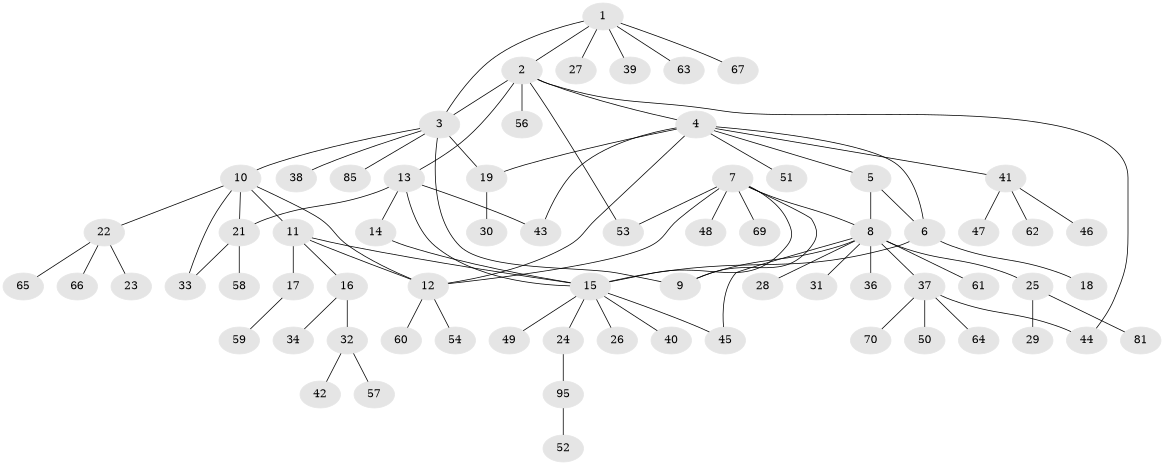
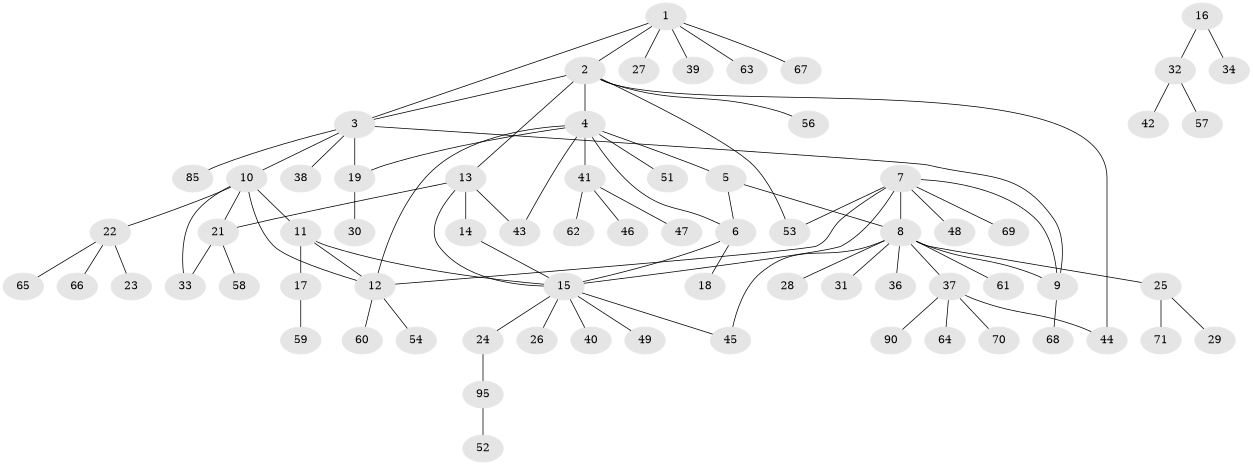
(320, 259) -> none
(925, 340) -> (891, 340)
none -> (1053, 340)
(1141, 340) -> (1161, 340)
